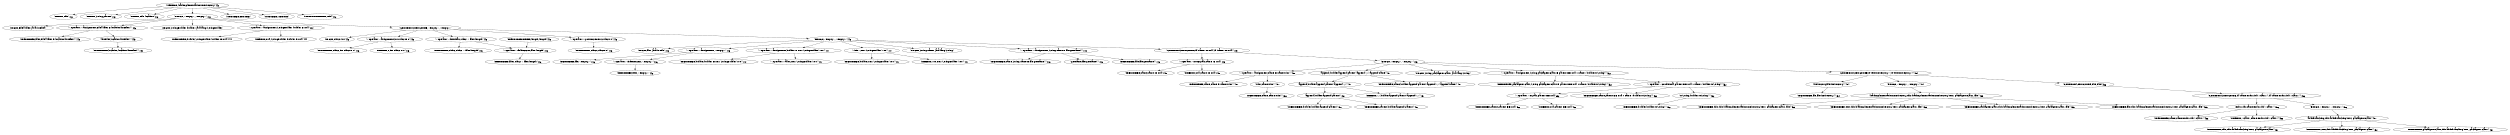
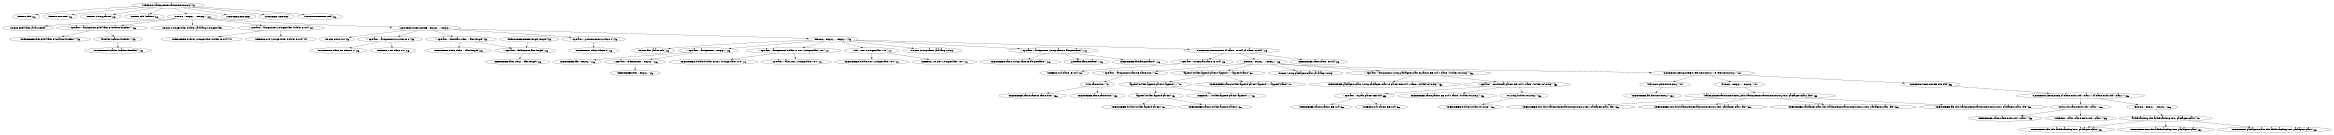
none -> (60, 17)
(1175, 67) -> (1276, 56)
(1241, 79) -> (1067, 90)
